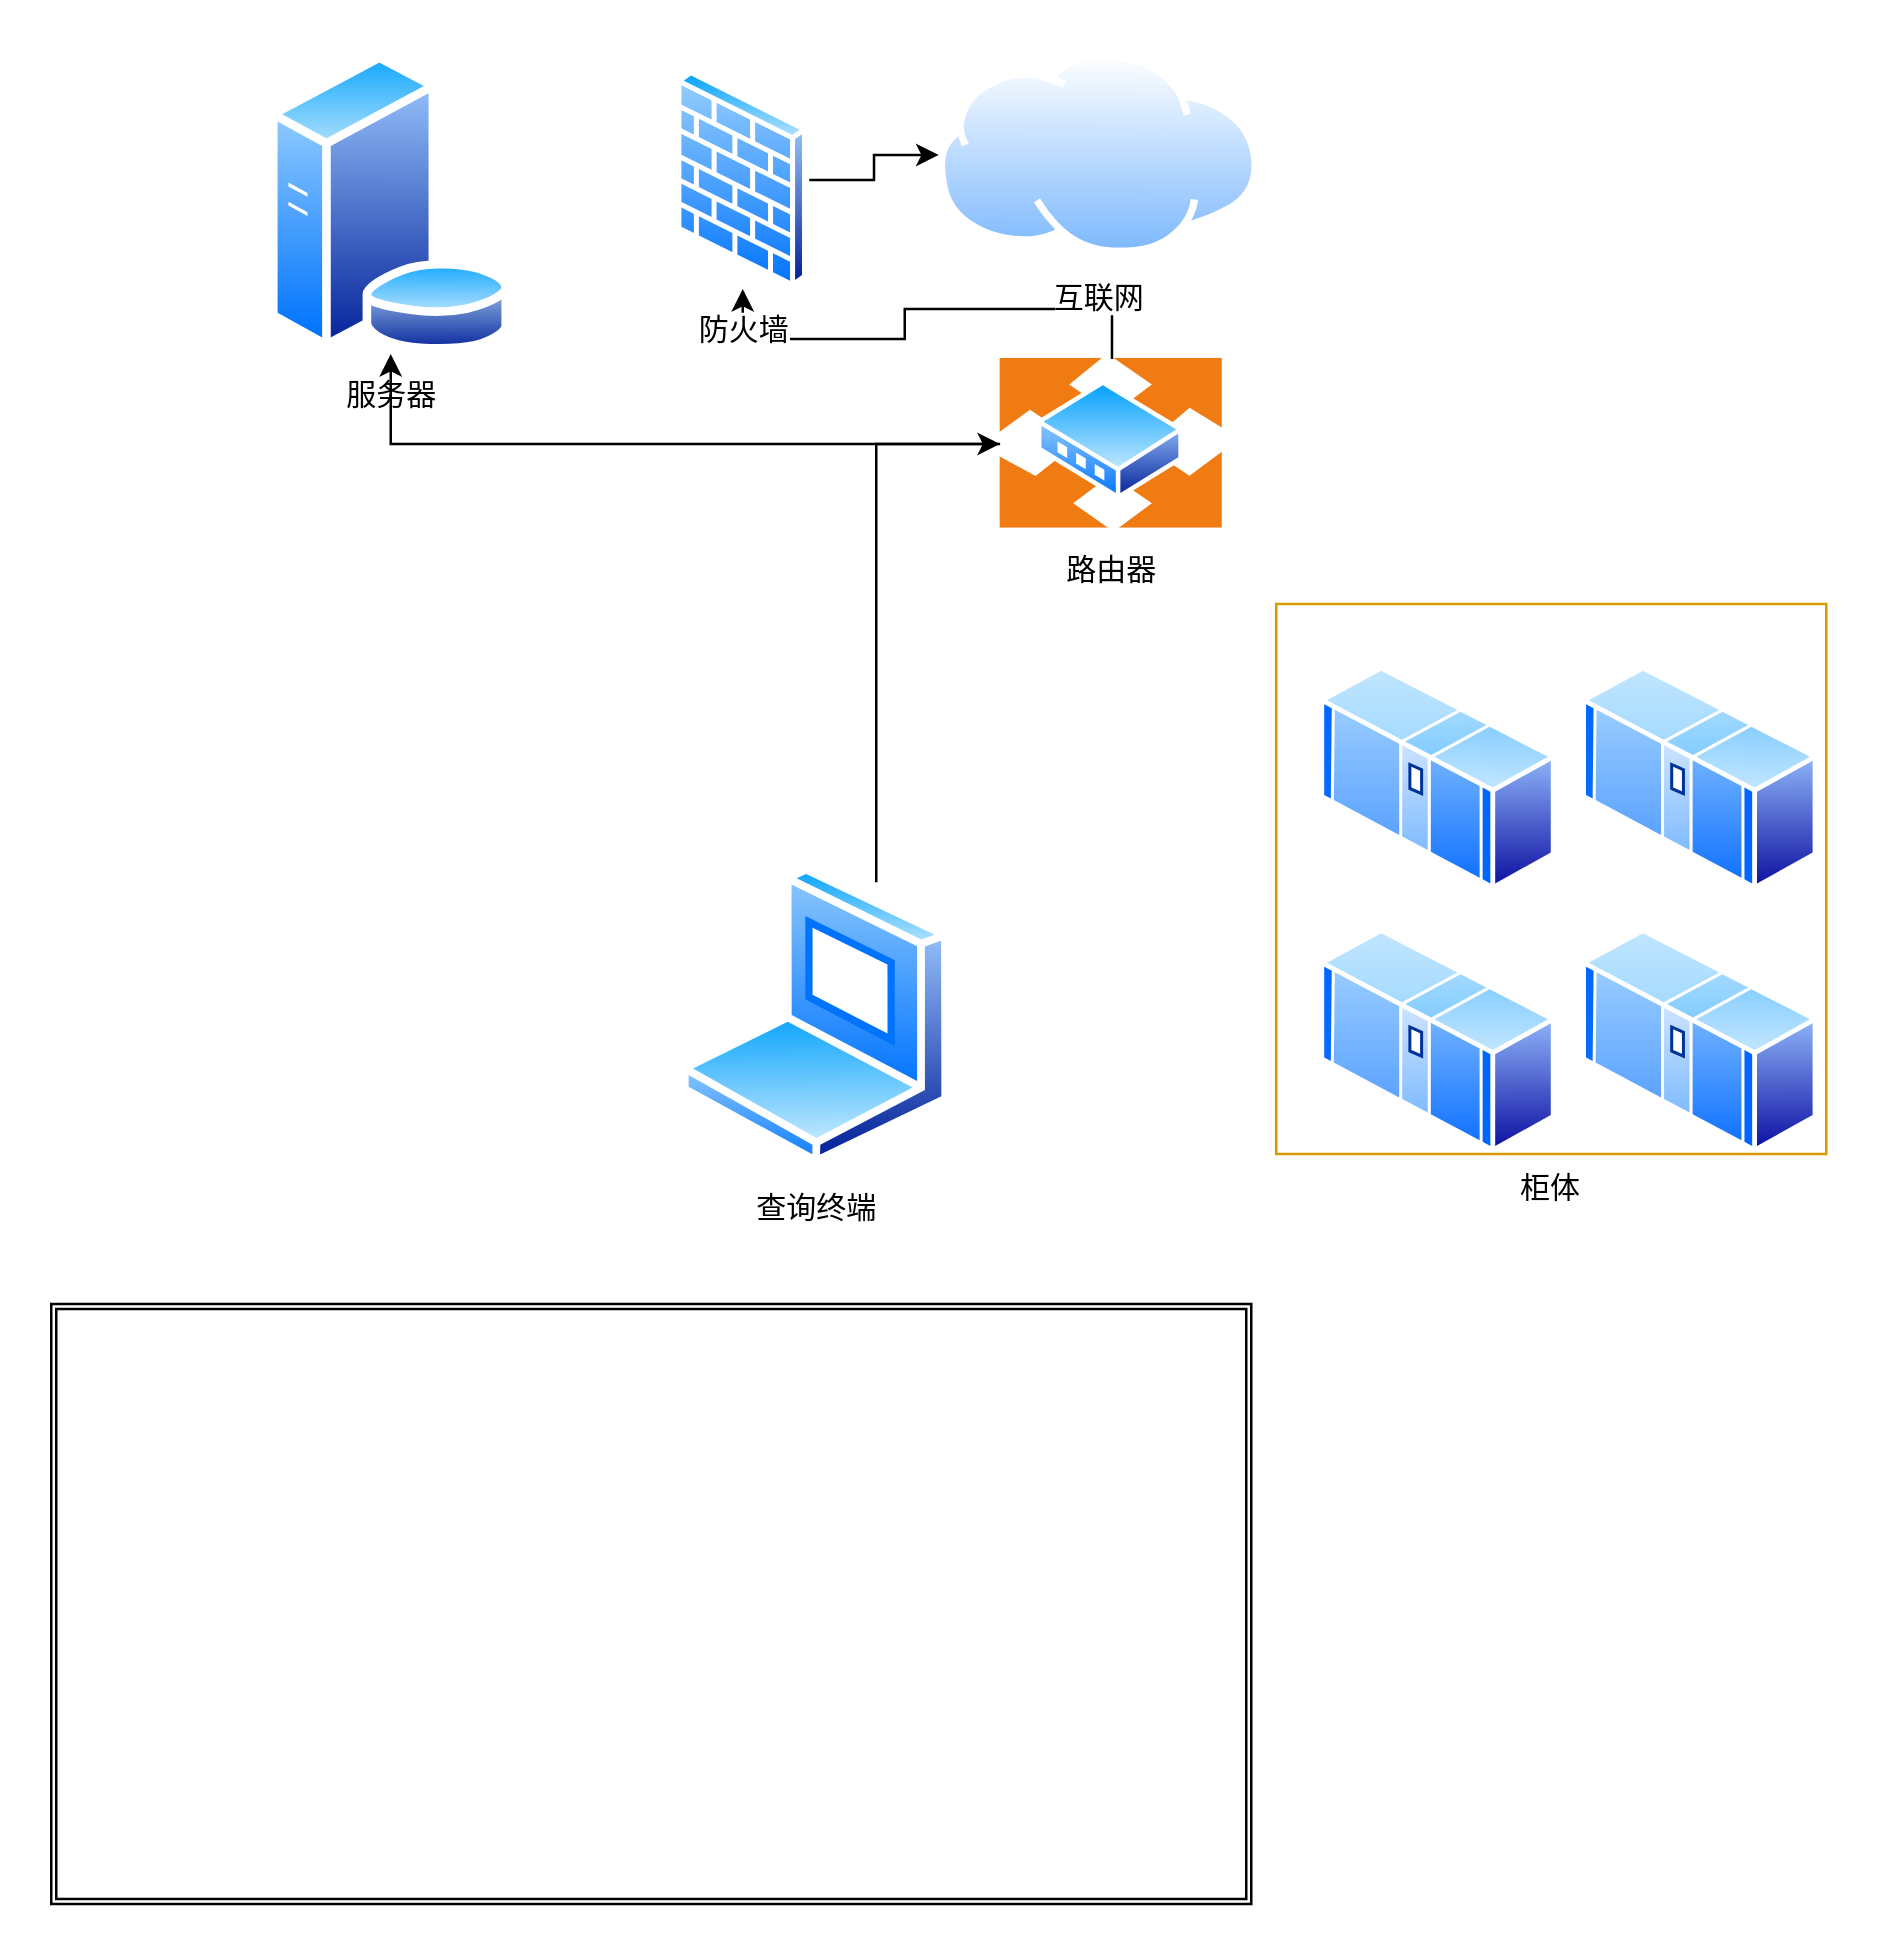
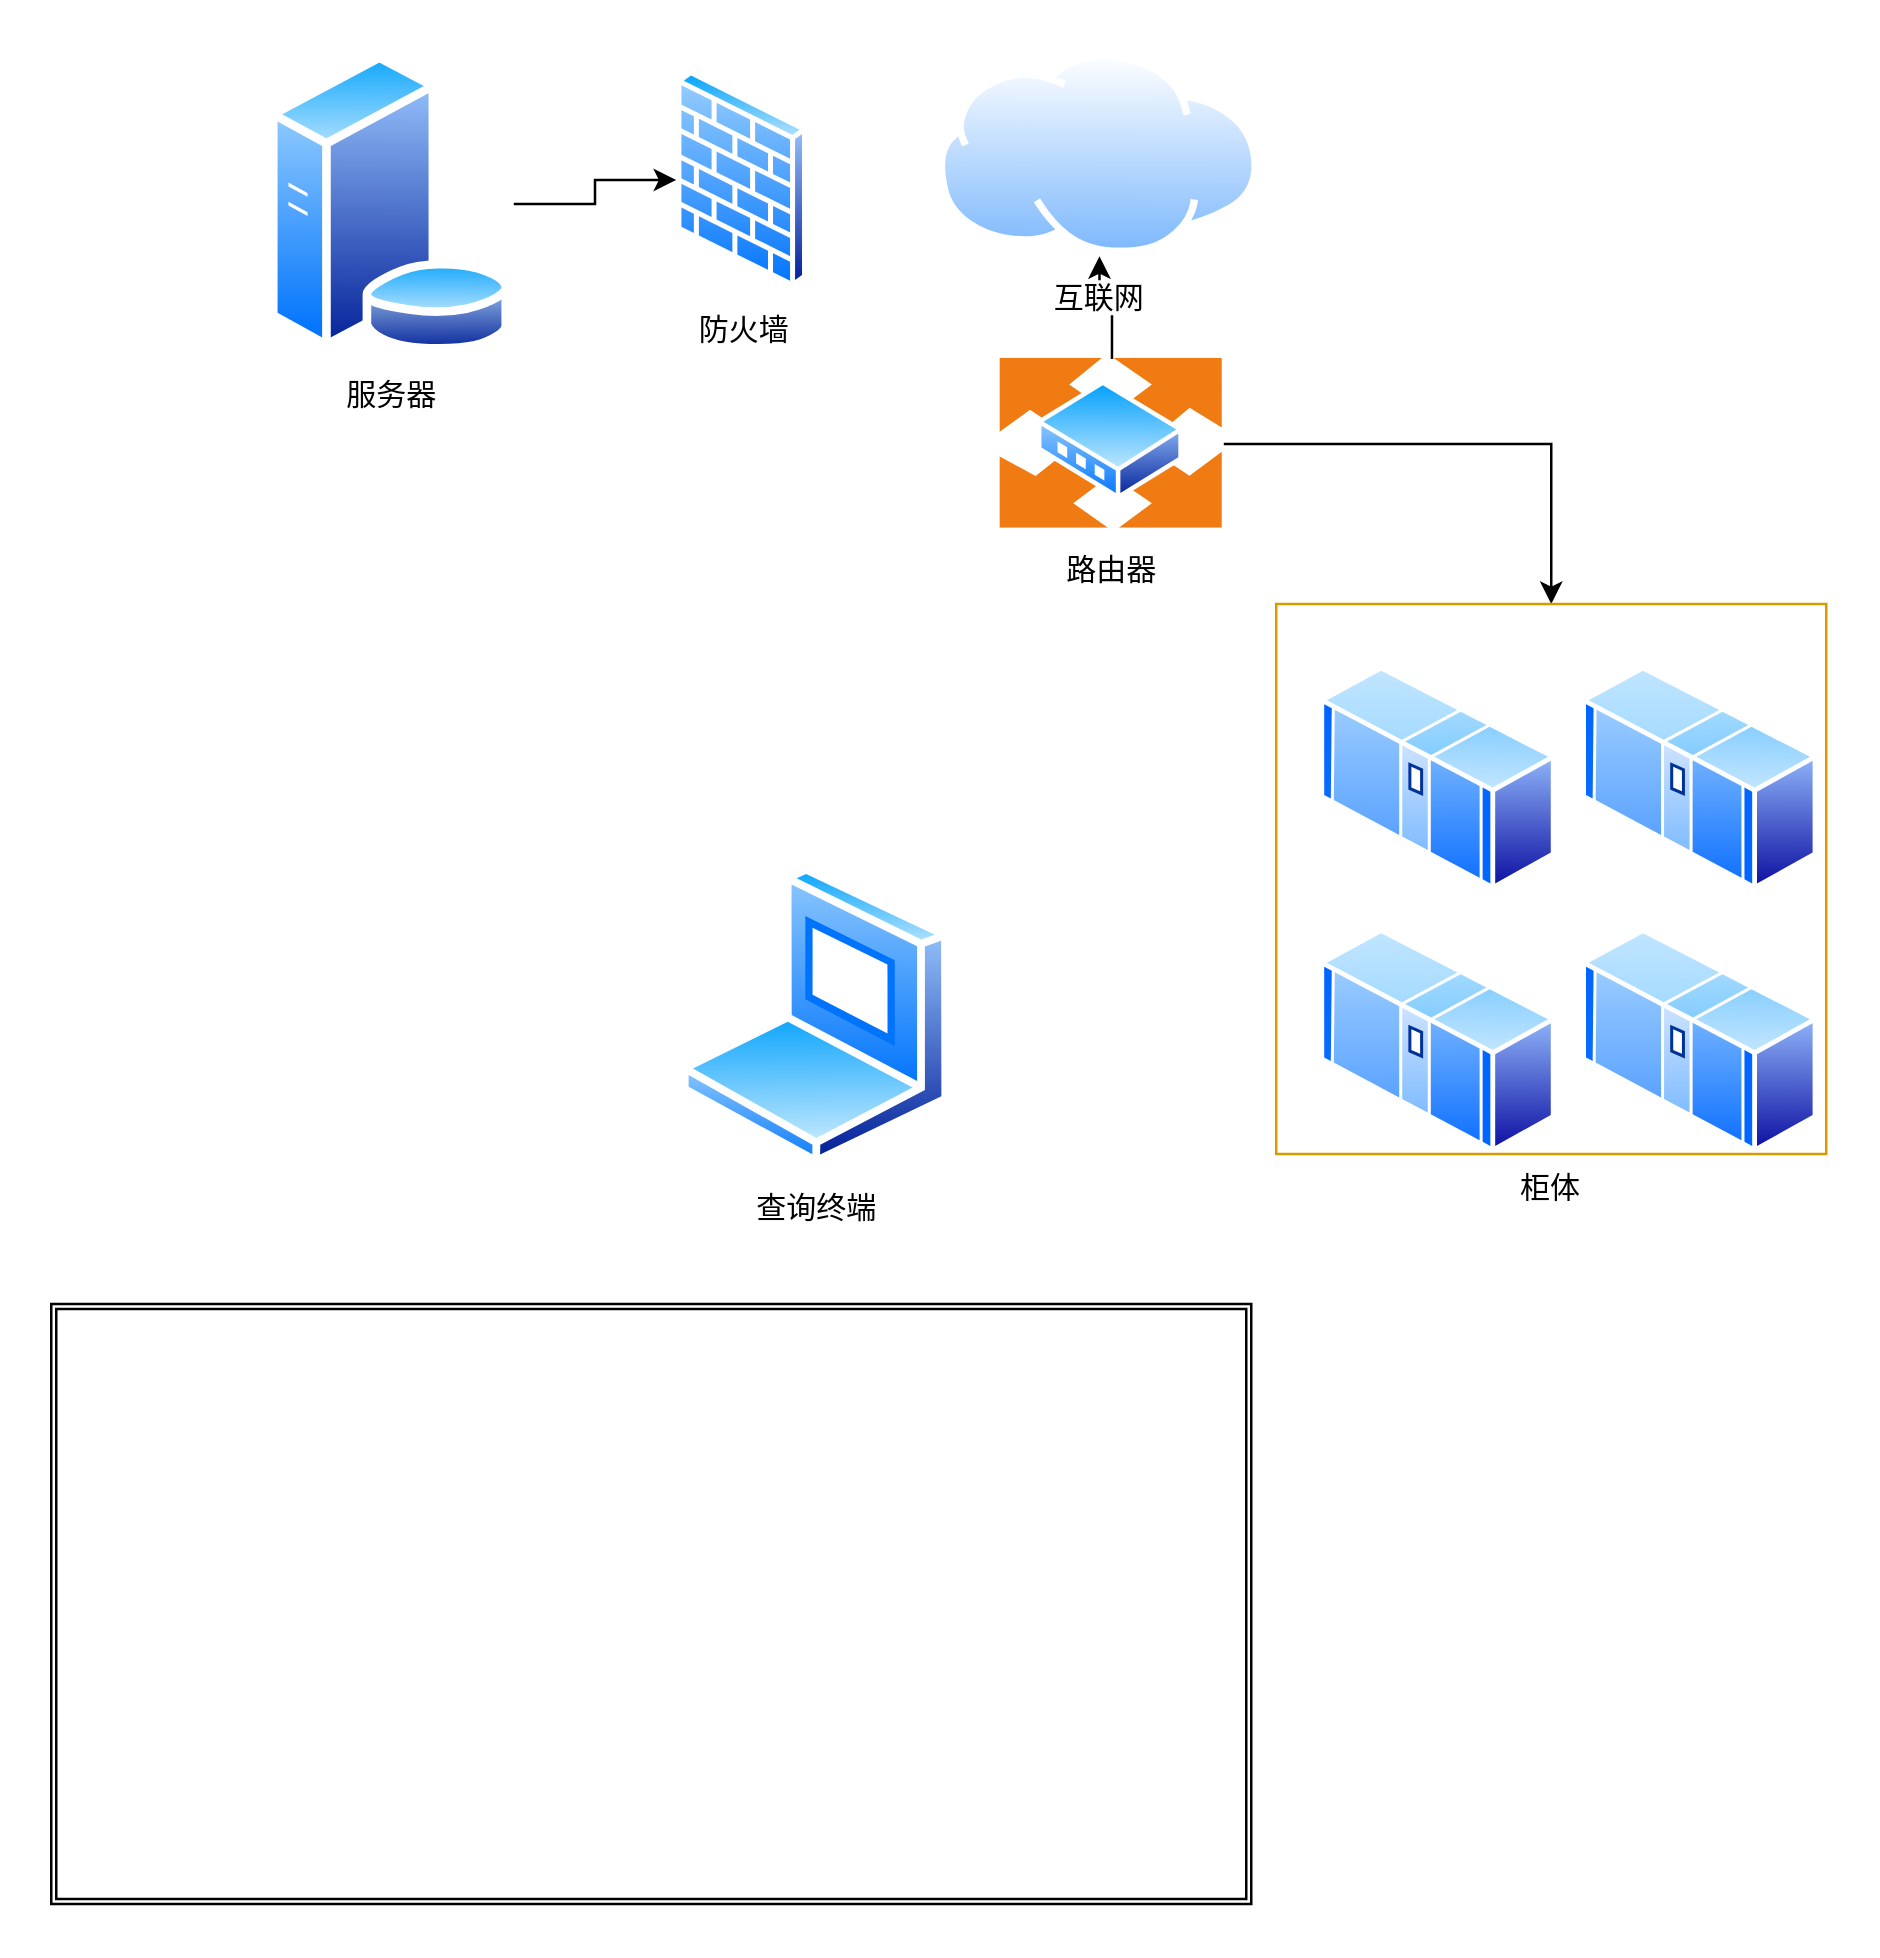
(874, 176) -> none
none -> (595, 201)
(908, 309) -> (1099, 277)
(594, 444) -> (1459, 444)
(876, 665) -> none
